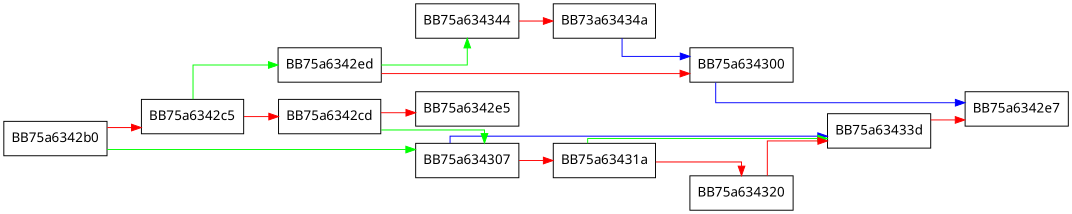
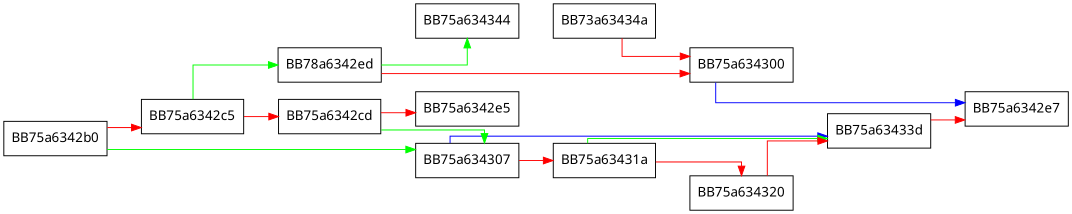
(531, 21) -> none
(642, 56) -> (642, 56)
(330, 65) -> (330, 65)
